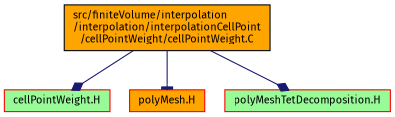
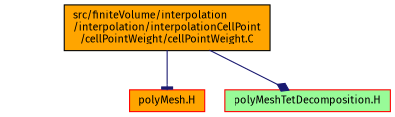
(57, 101) -> none
